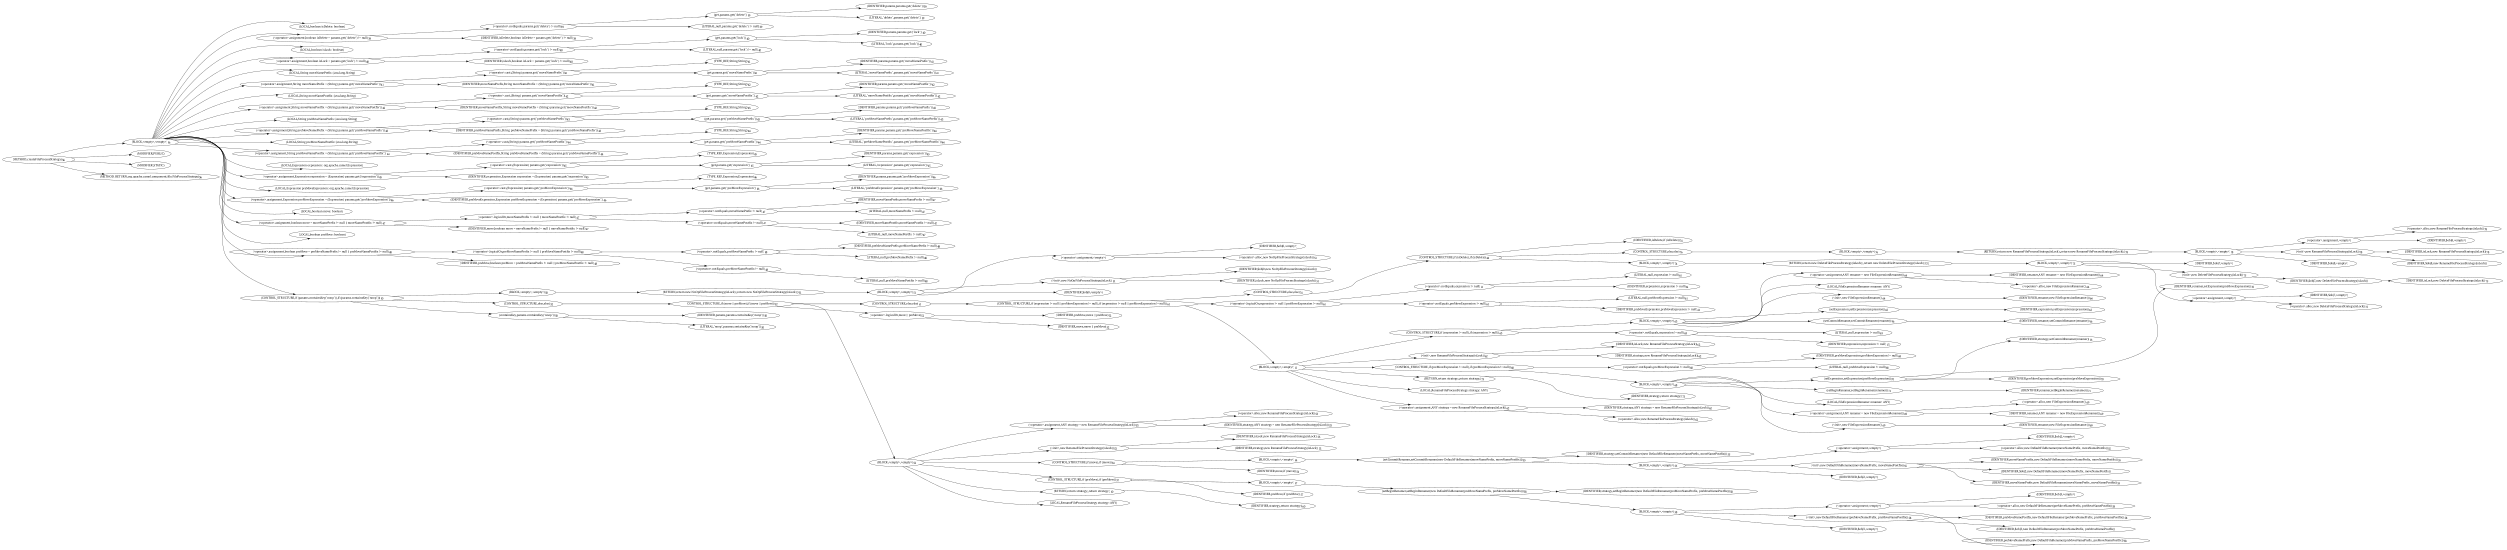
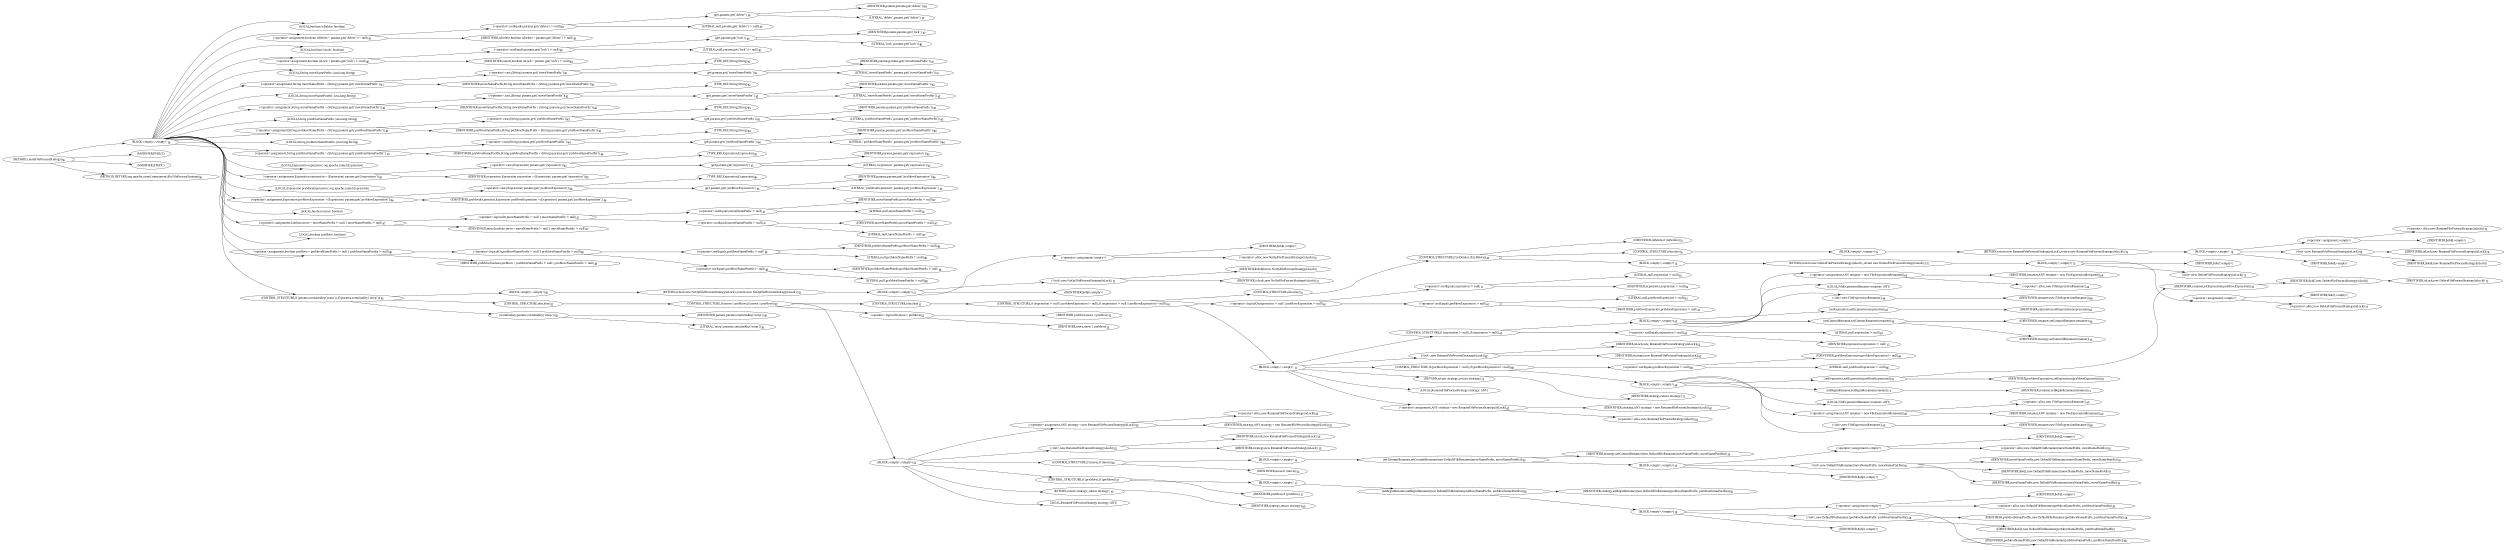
none -> (897, 269)
(2268, 278) -> (2271, 284)
(1956, 365) -> (1965, 328)
